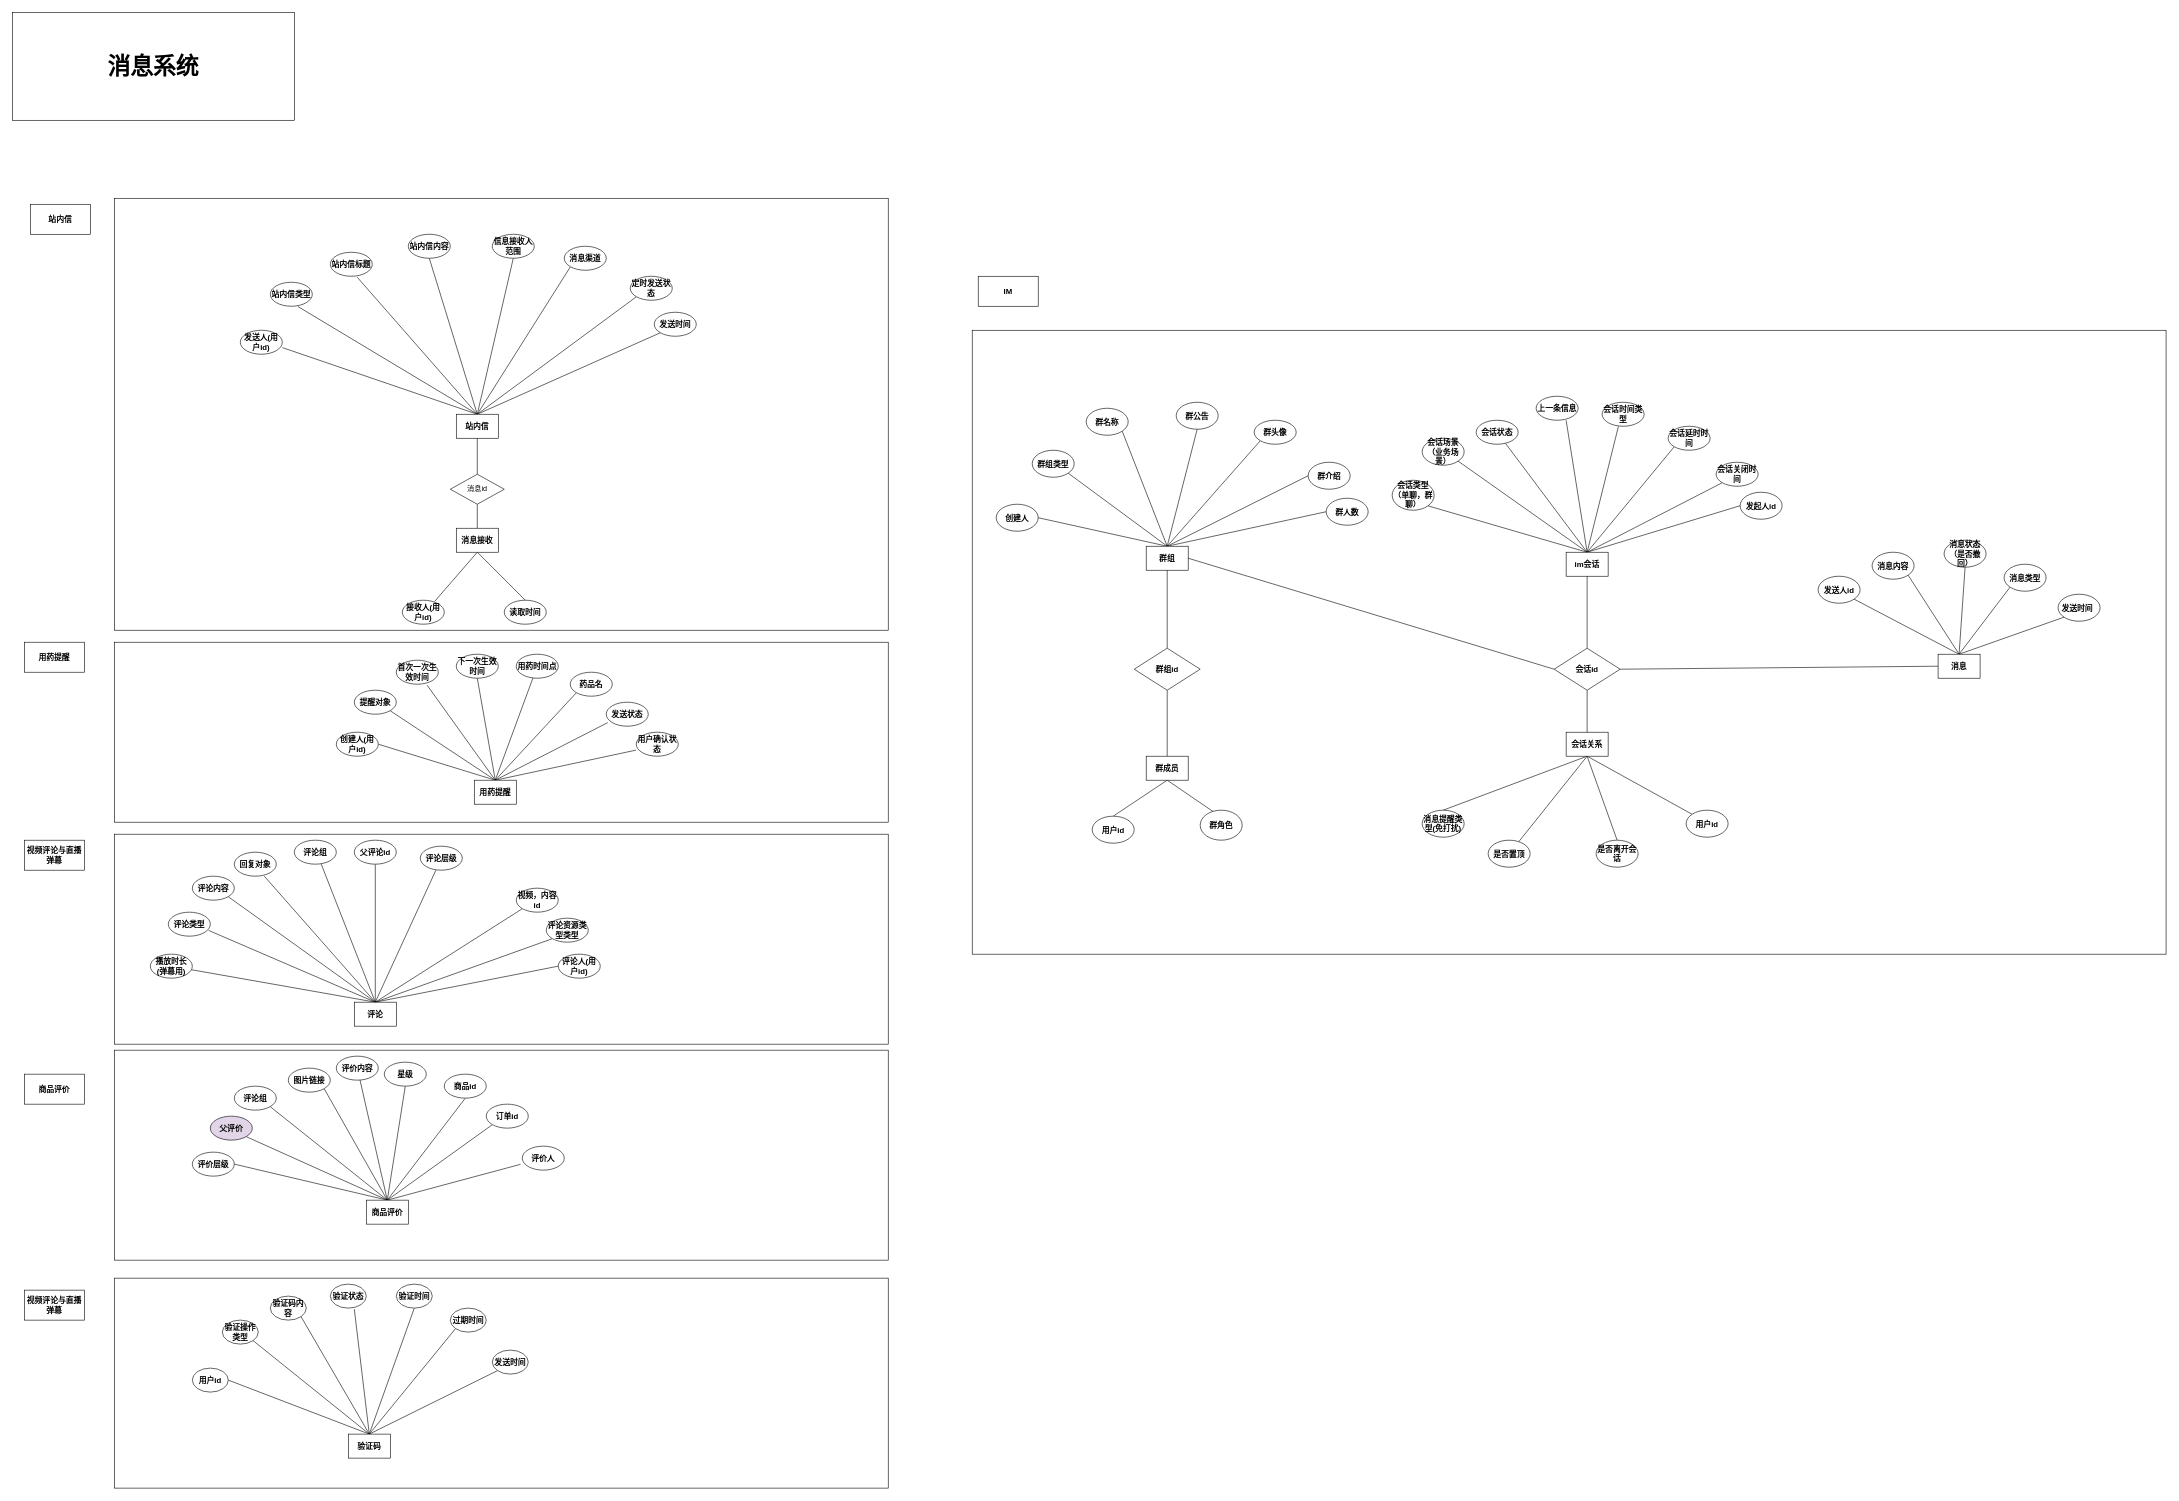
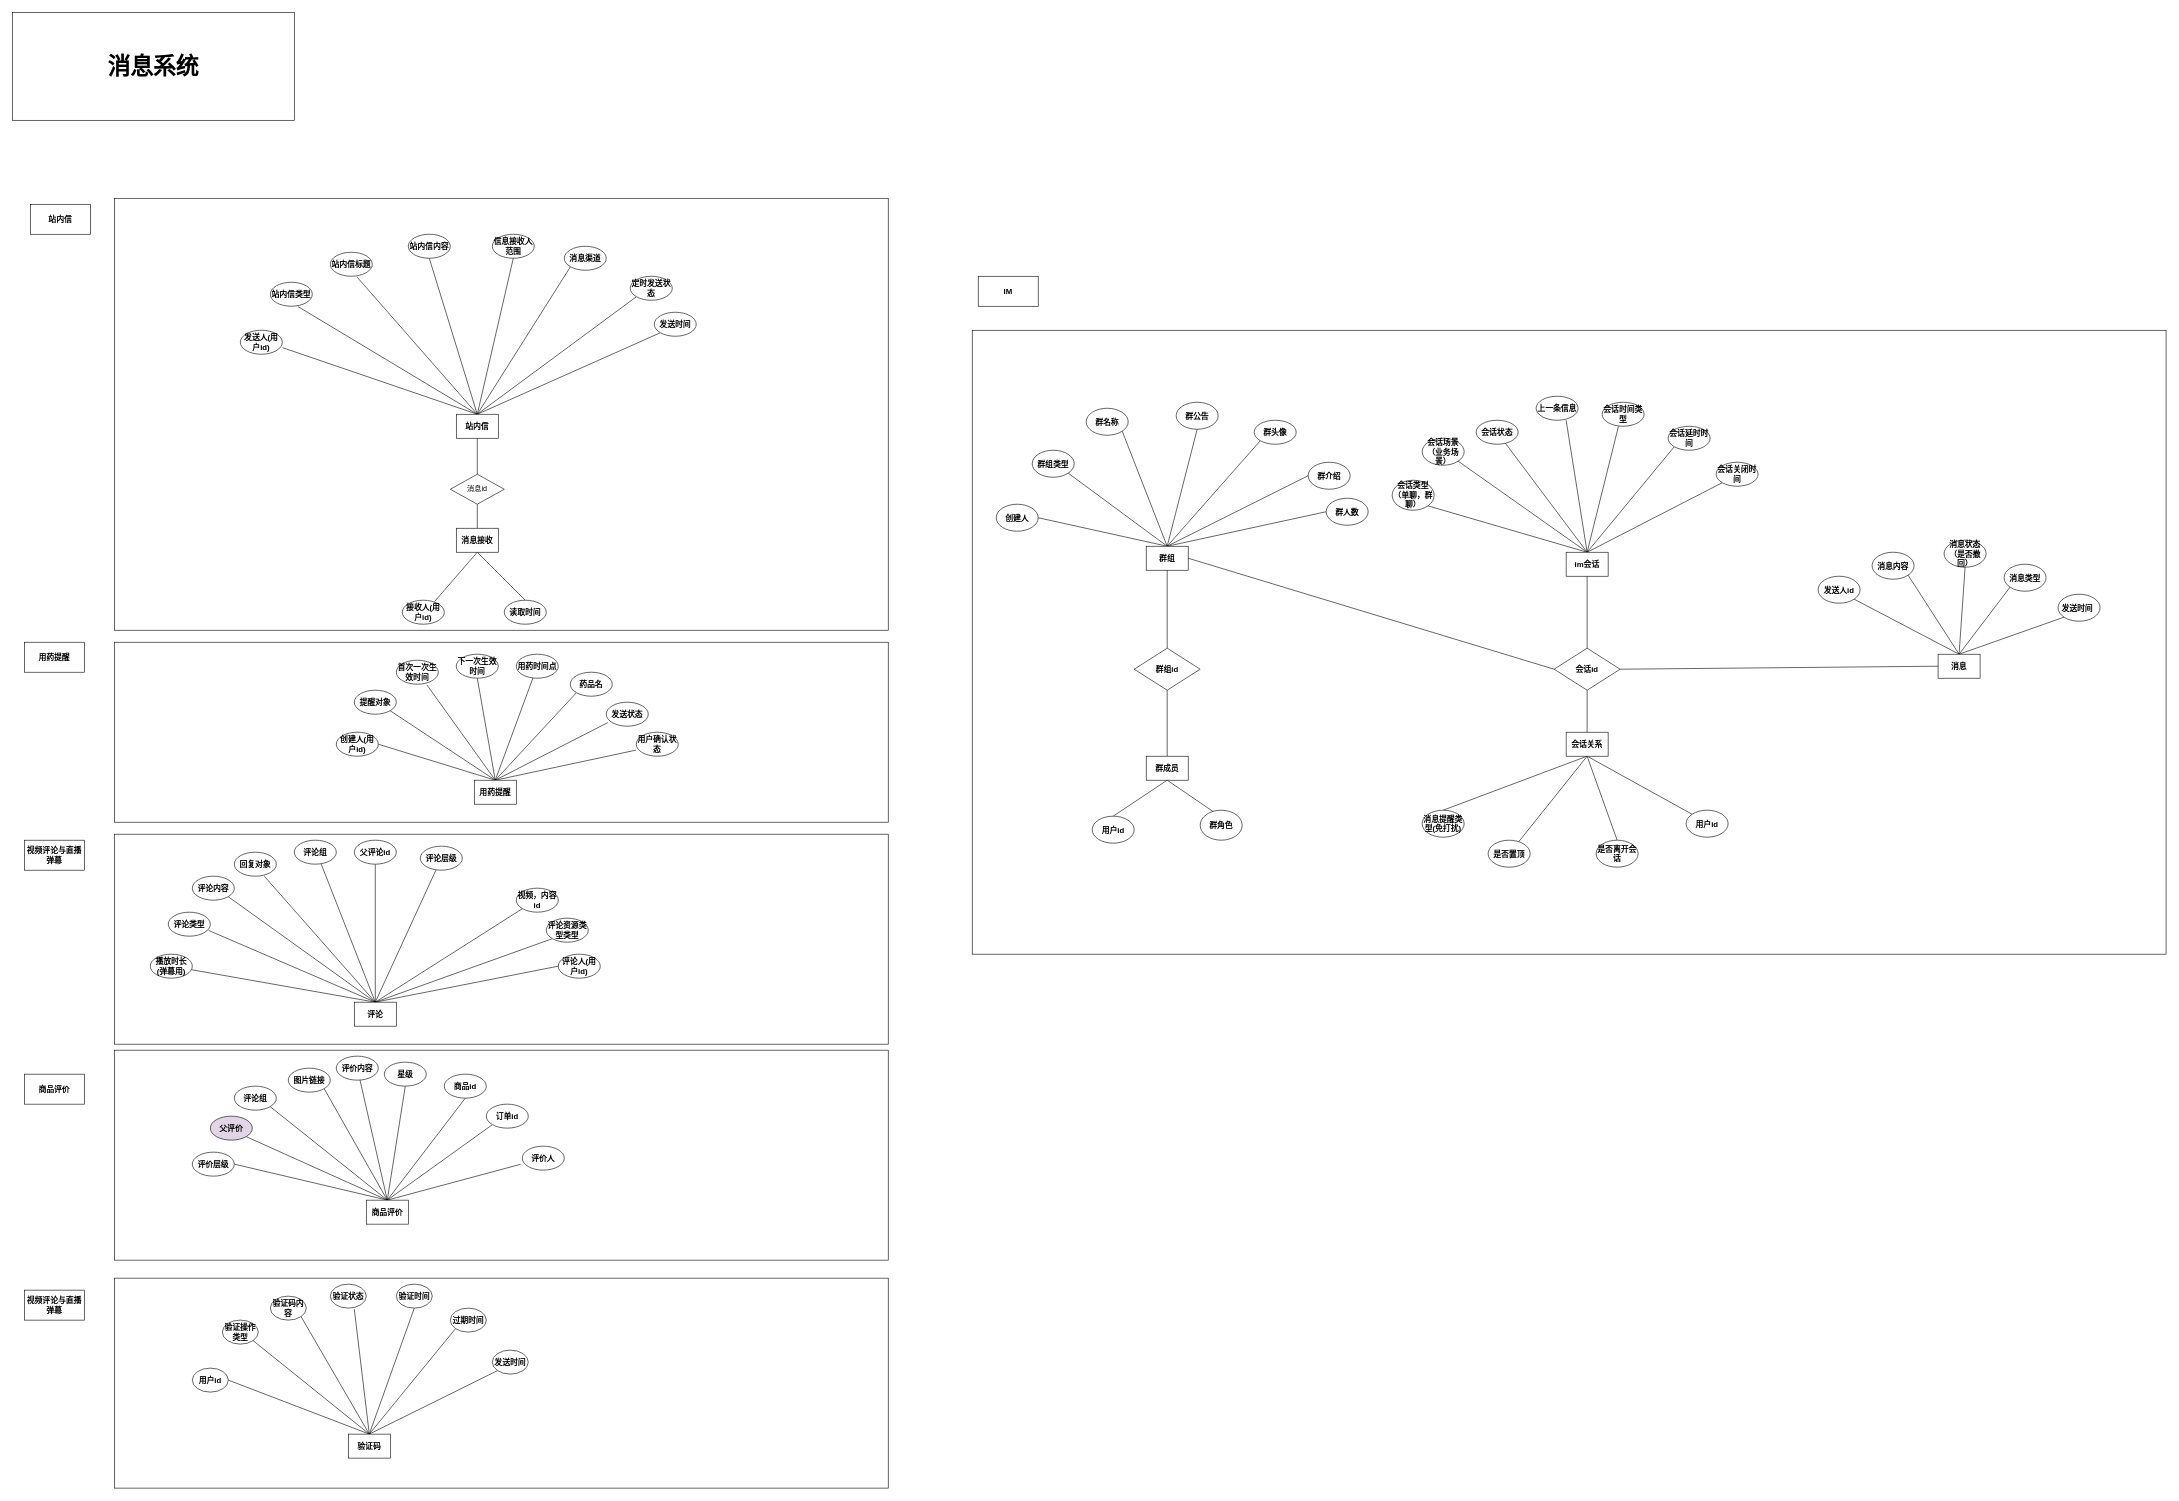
(1761, 506) -> none
(1666, 528) -> none
